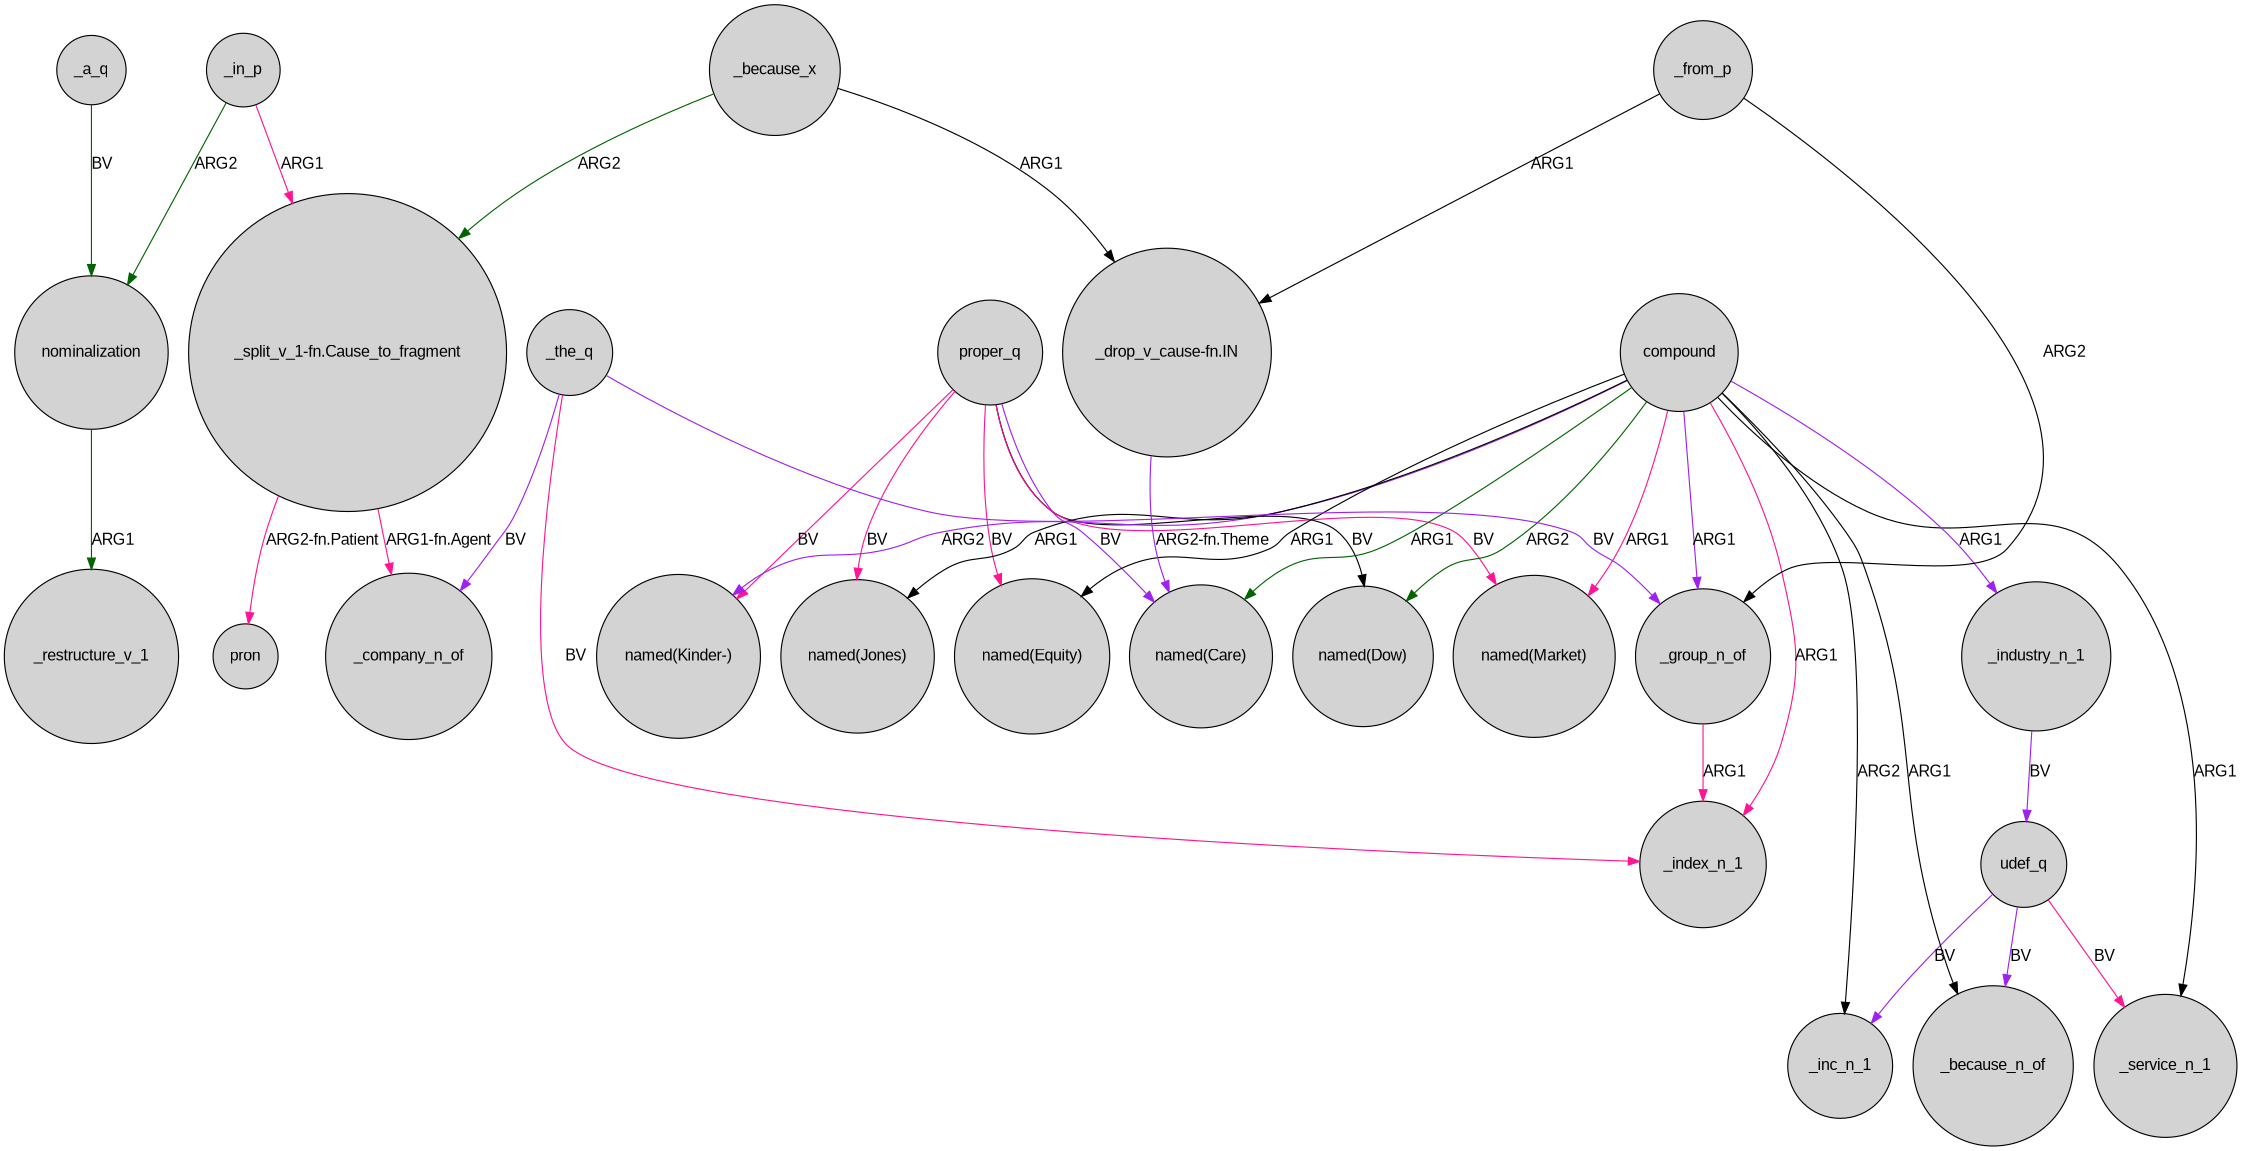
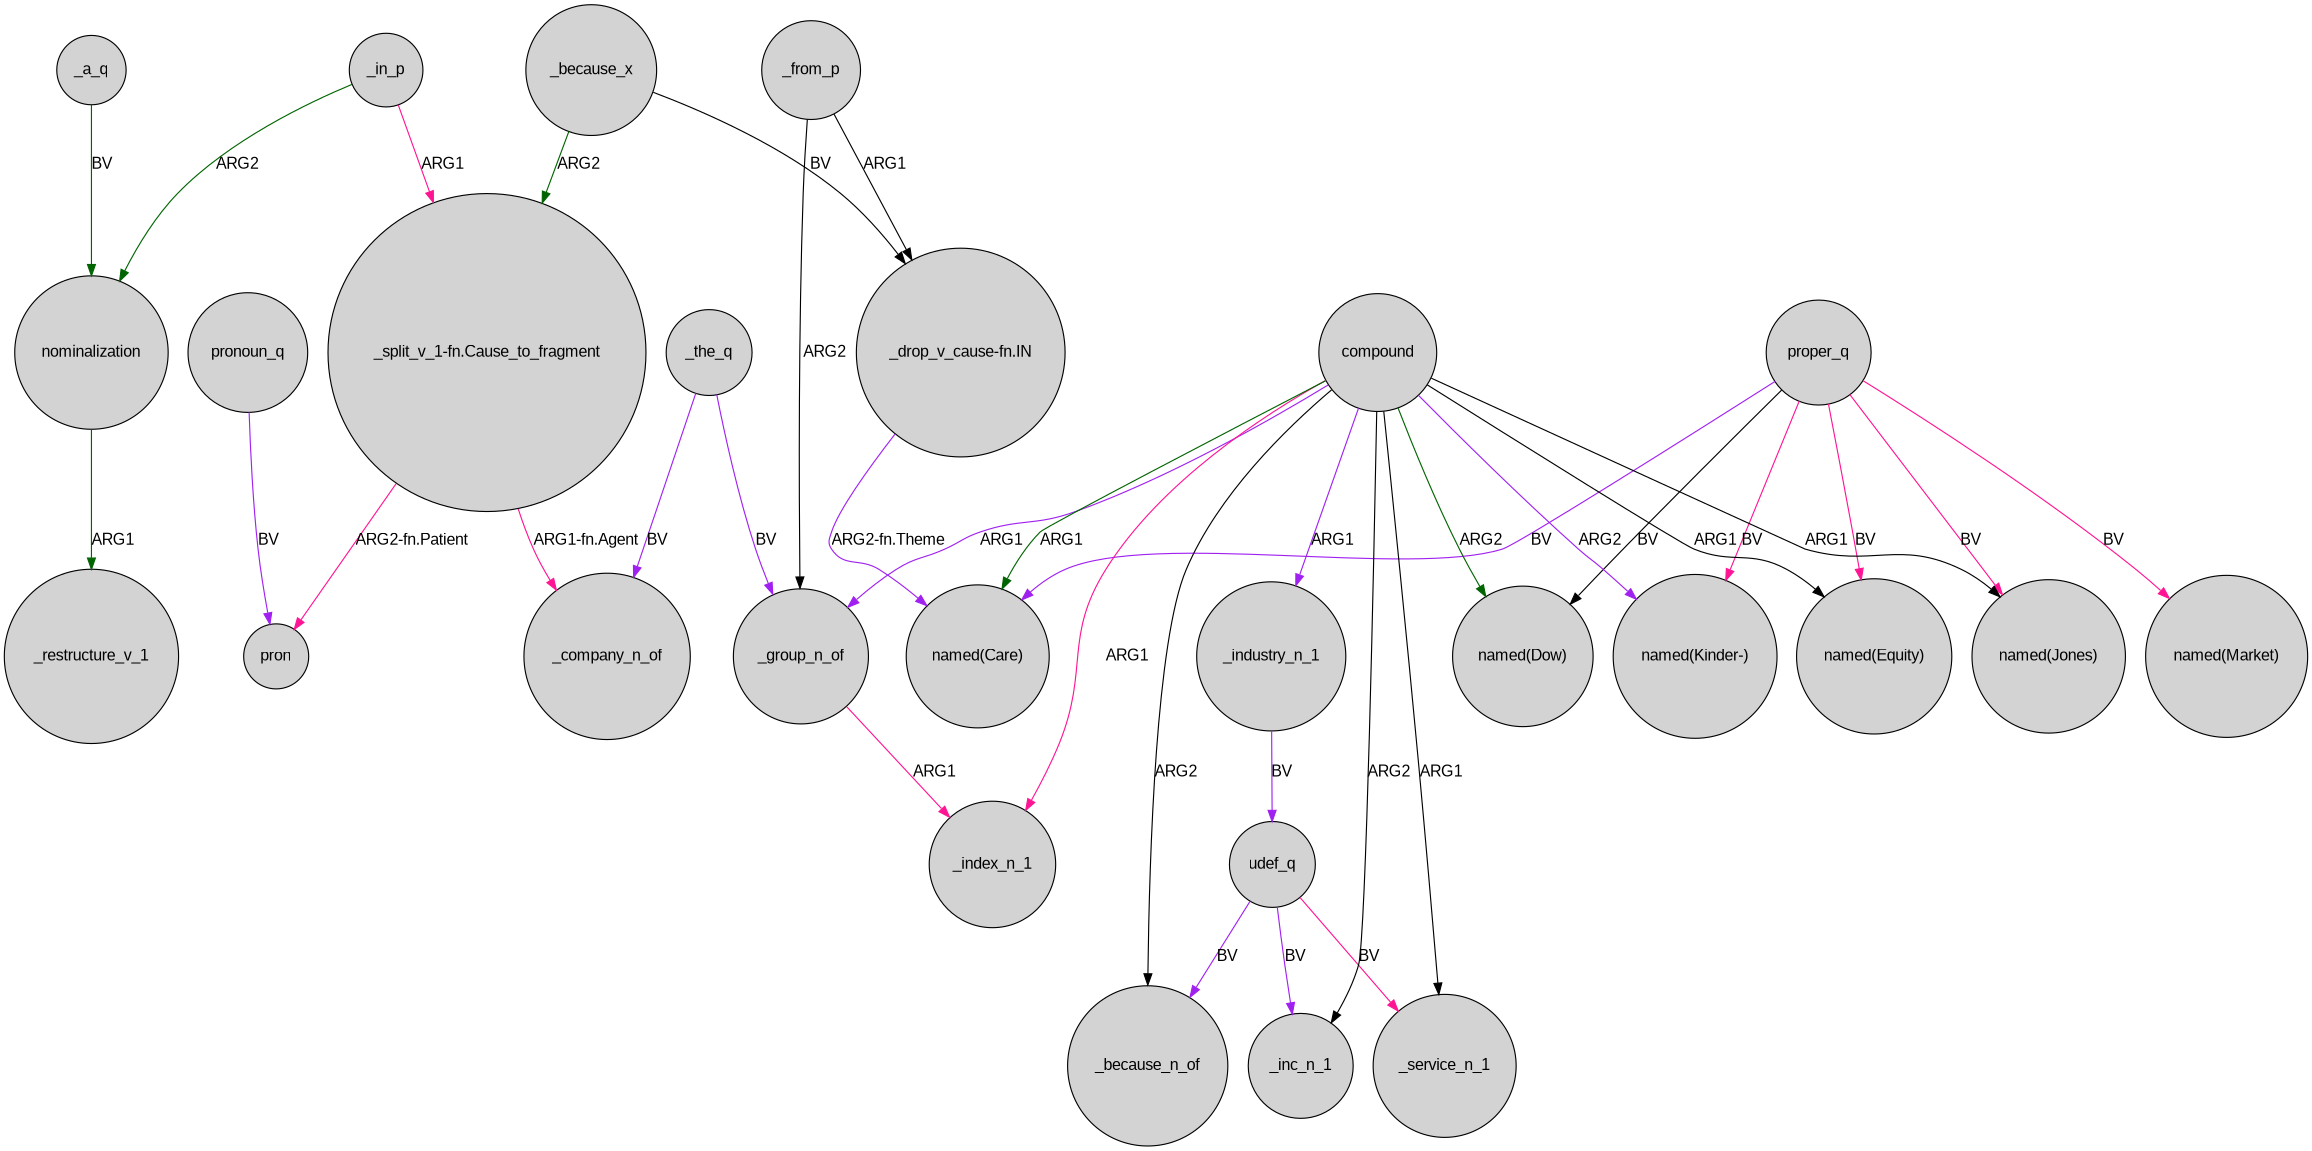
(1041, 165) -> (821, 165)
none -> (248, 353)
(1640, 502) -> none
(1930, 772) -> (1176, 772)
(915, 818) -> none
